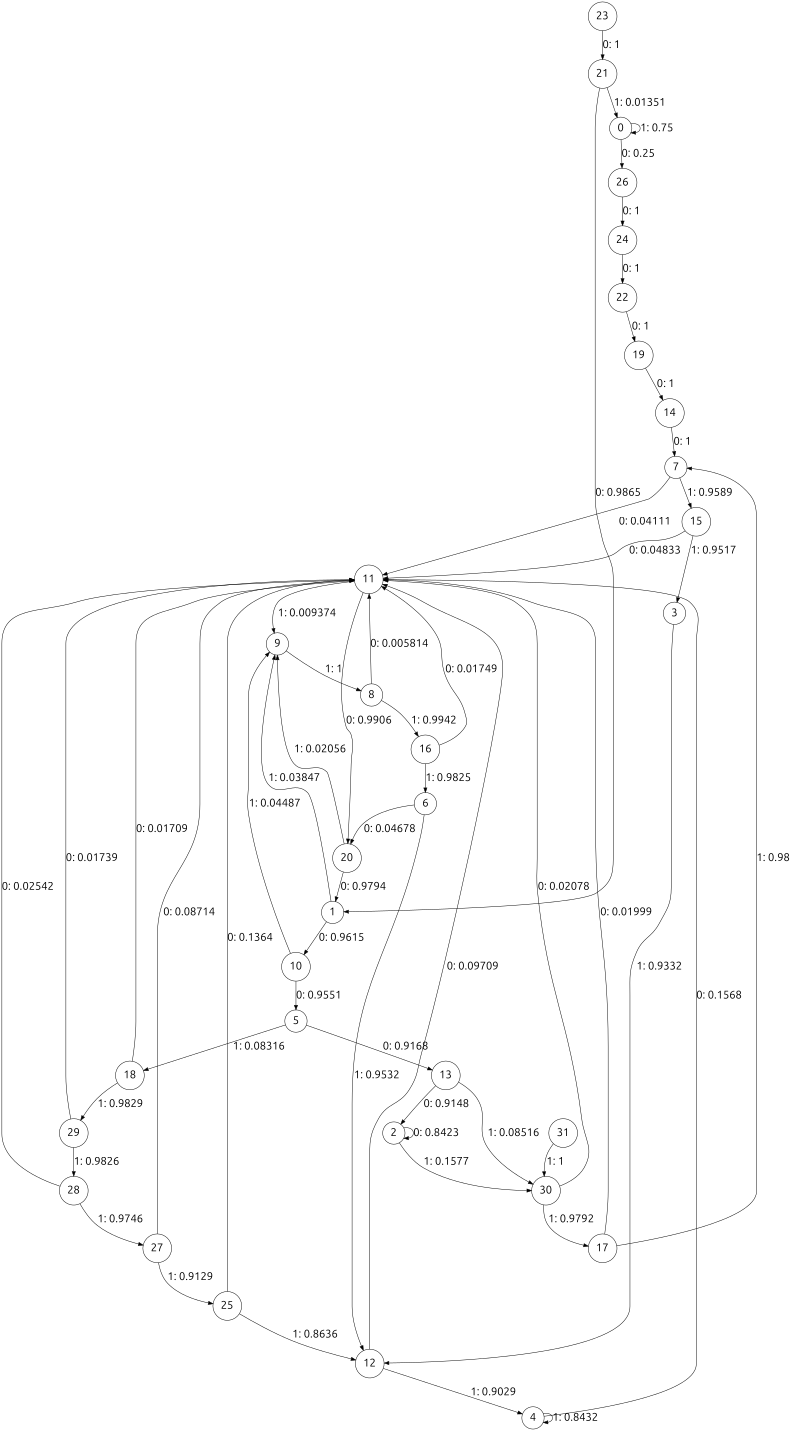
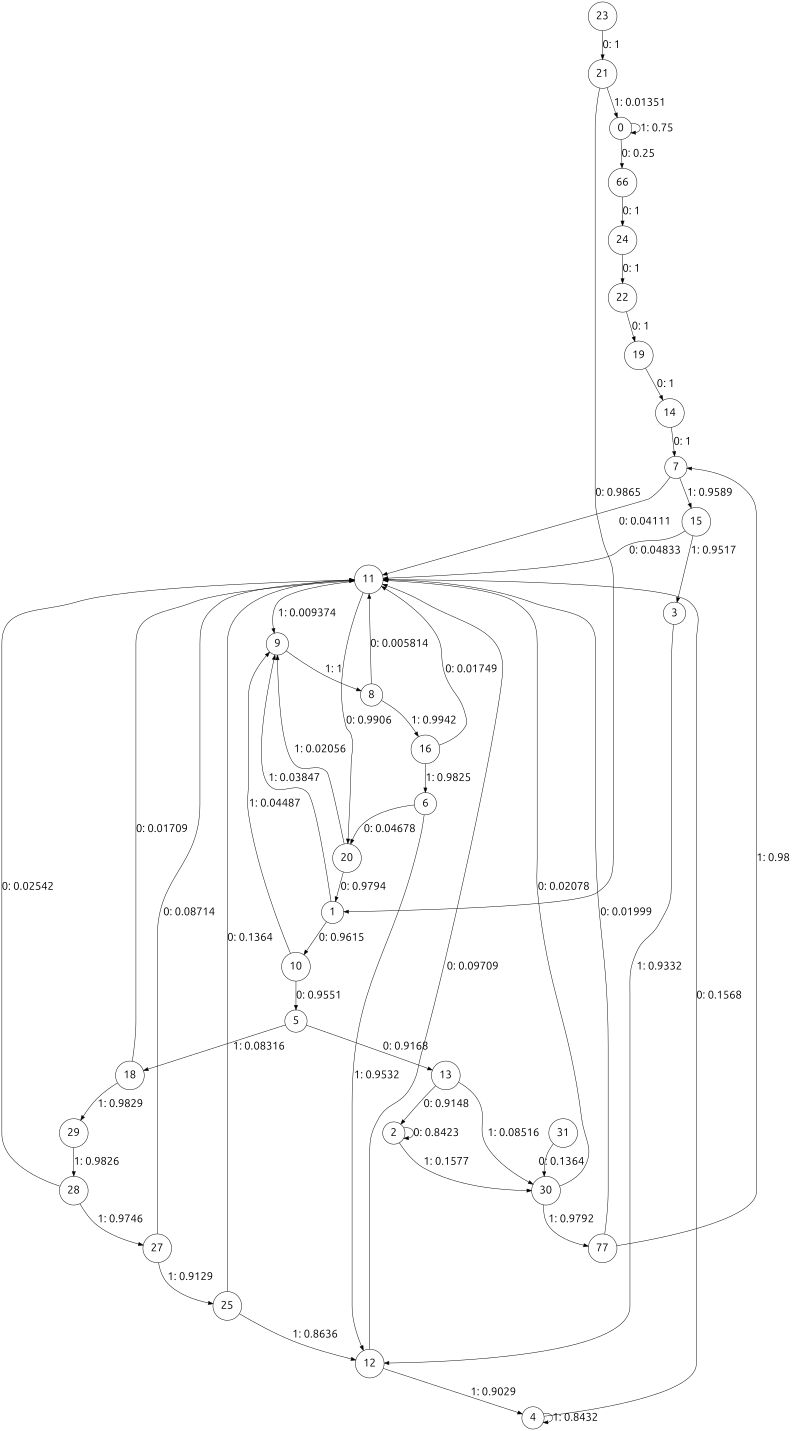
(623, 183) -> (623, 183)
(66, 730) -> none
(565, 1162) -> (565, 1162)
(603, 1248) -> (603, 1248)
